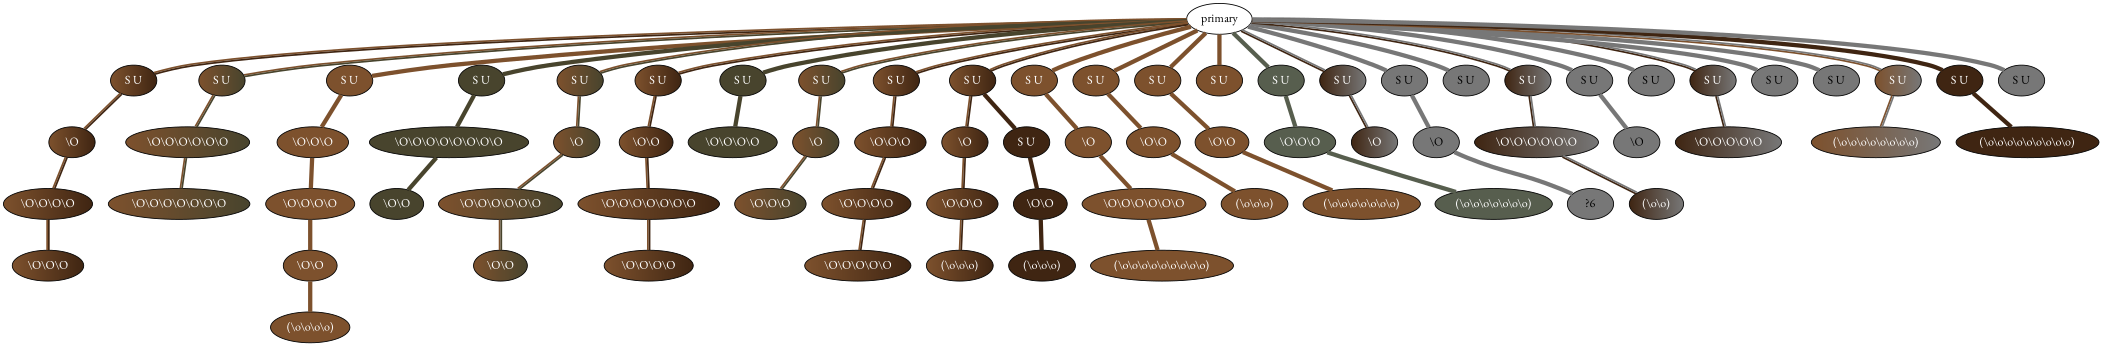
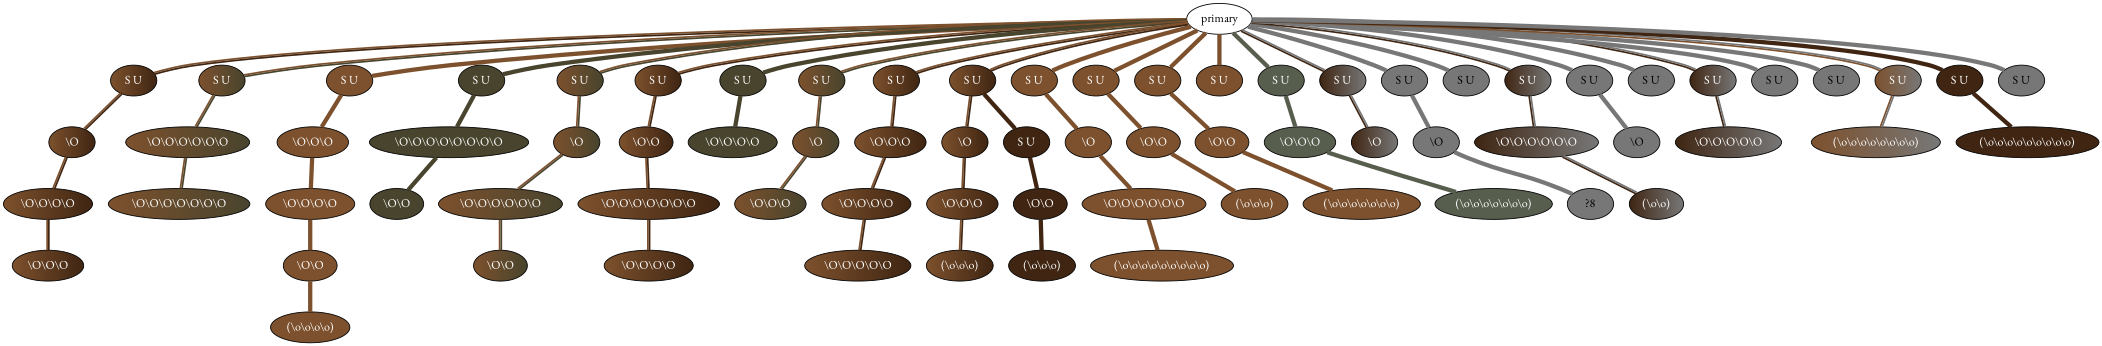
(1590, 204) -> (1590, 204)
